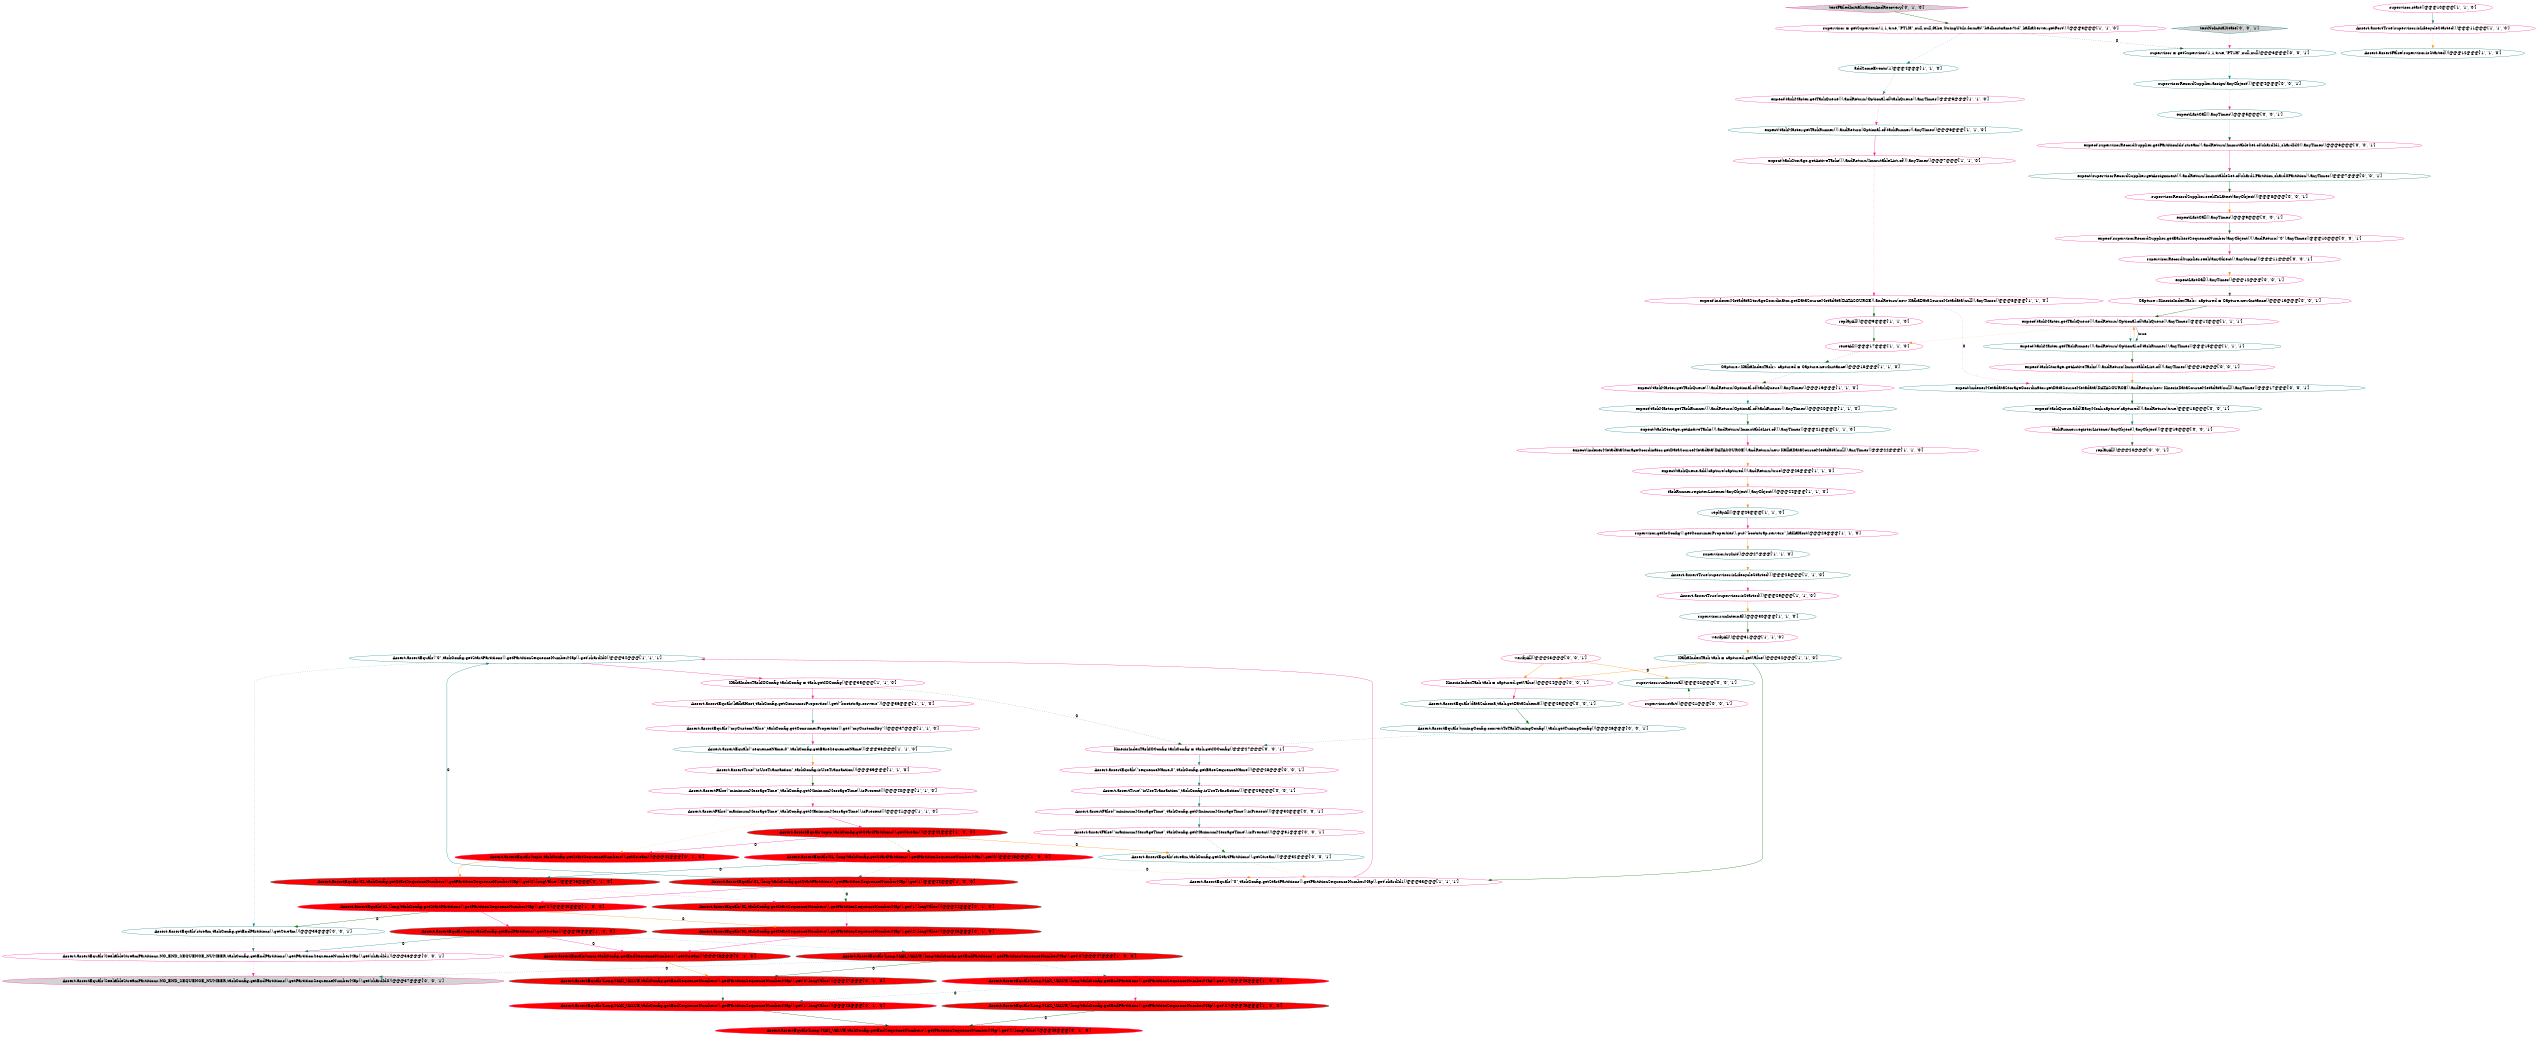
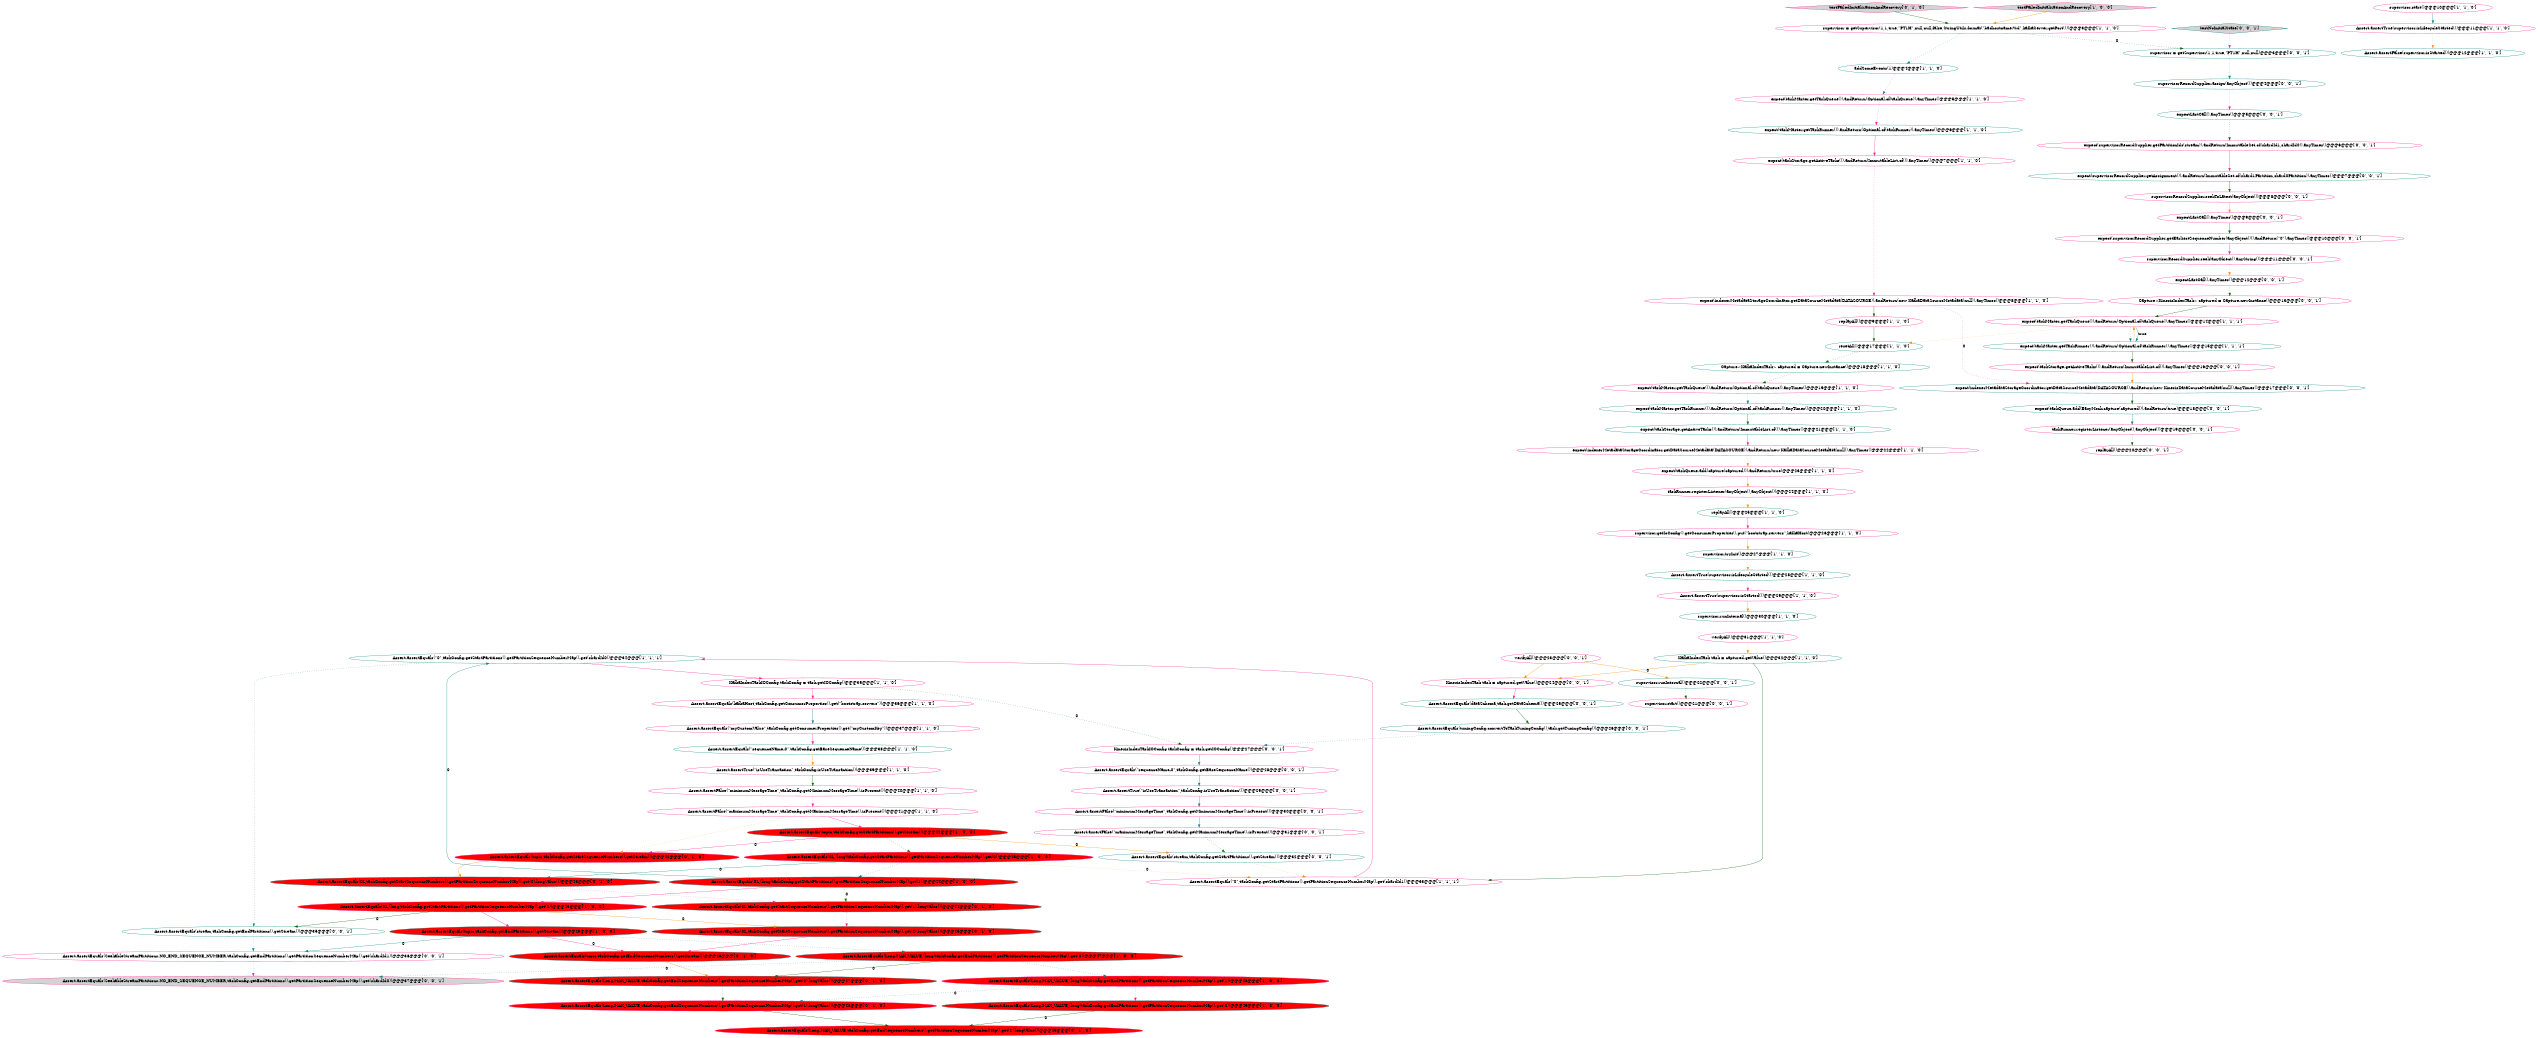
none -> (2065, 8)
(1874, 347) -> (1874, 347)
(1748, 626) -> none
(1689, 695) -> (1685, 692)
